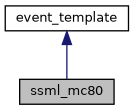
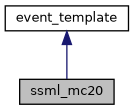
(67, 92) -> (67, 92)
